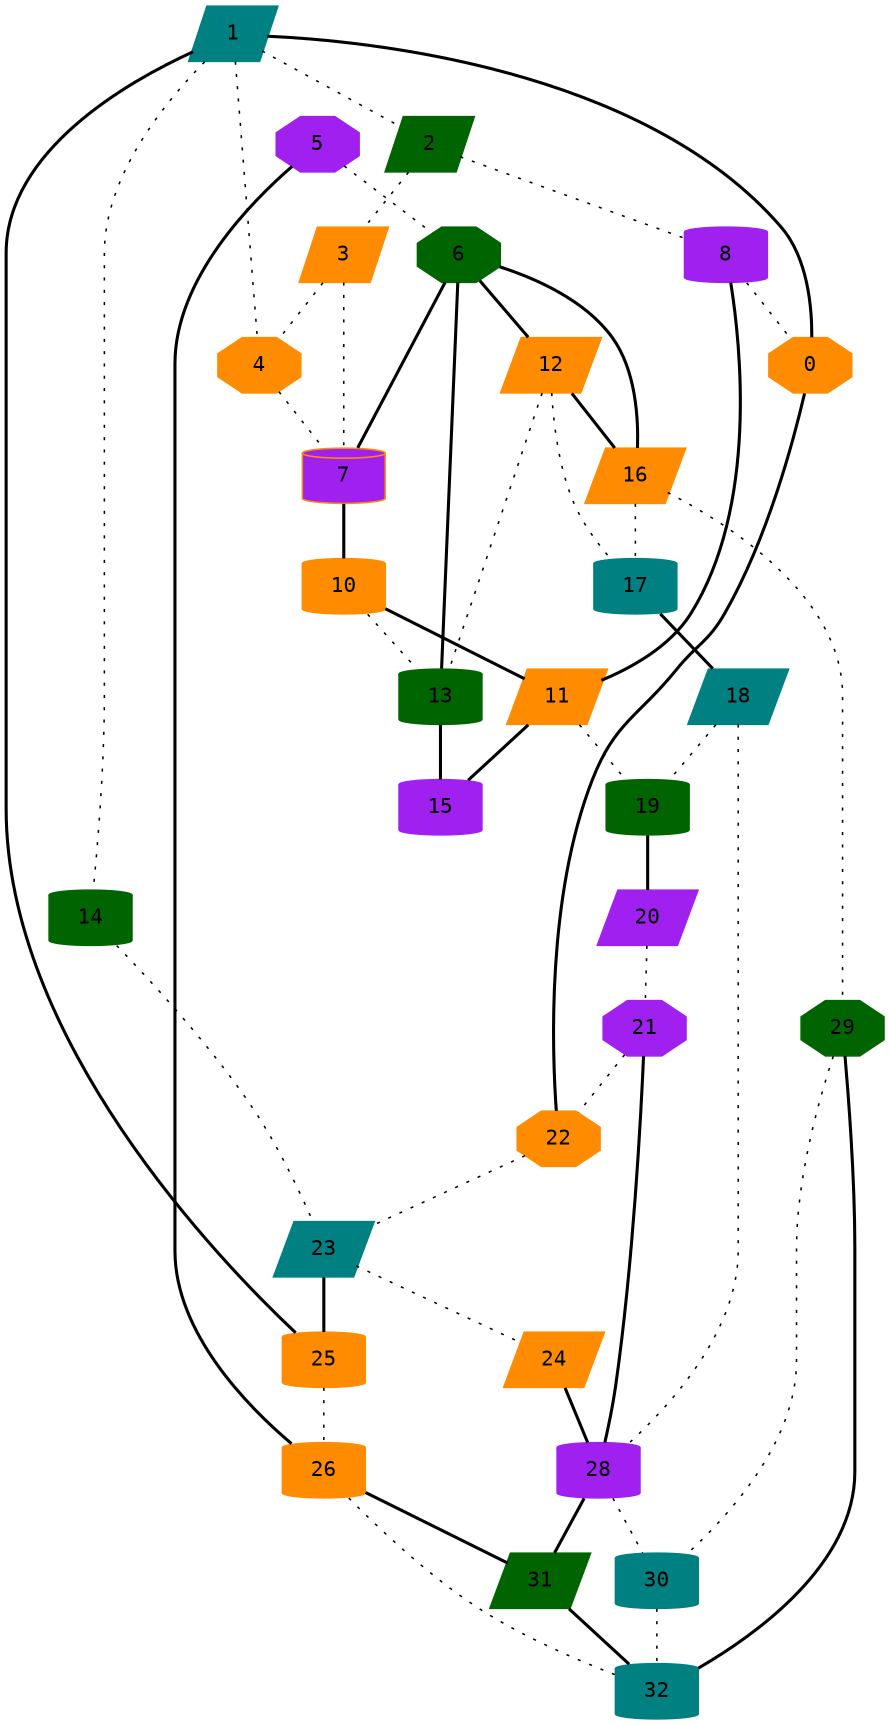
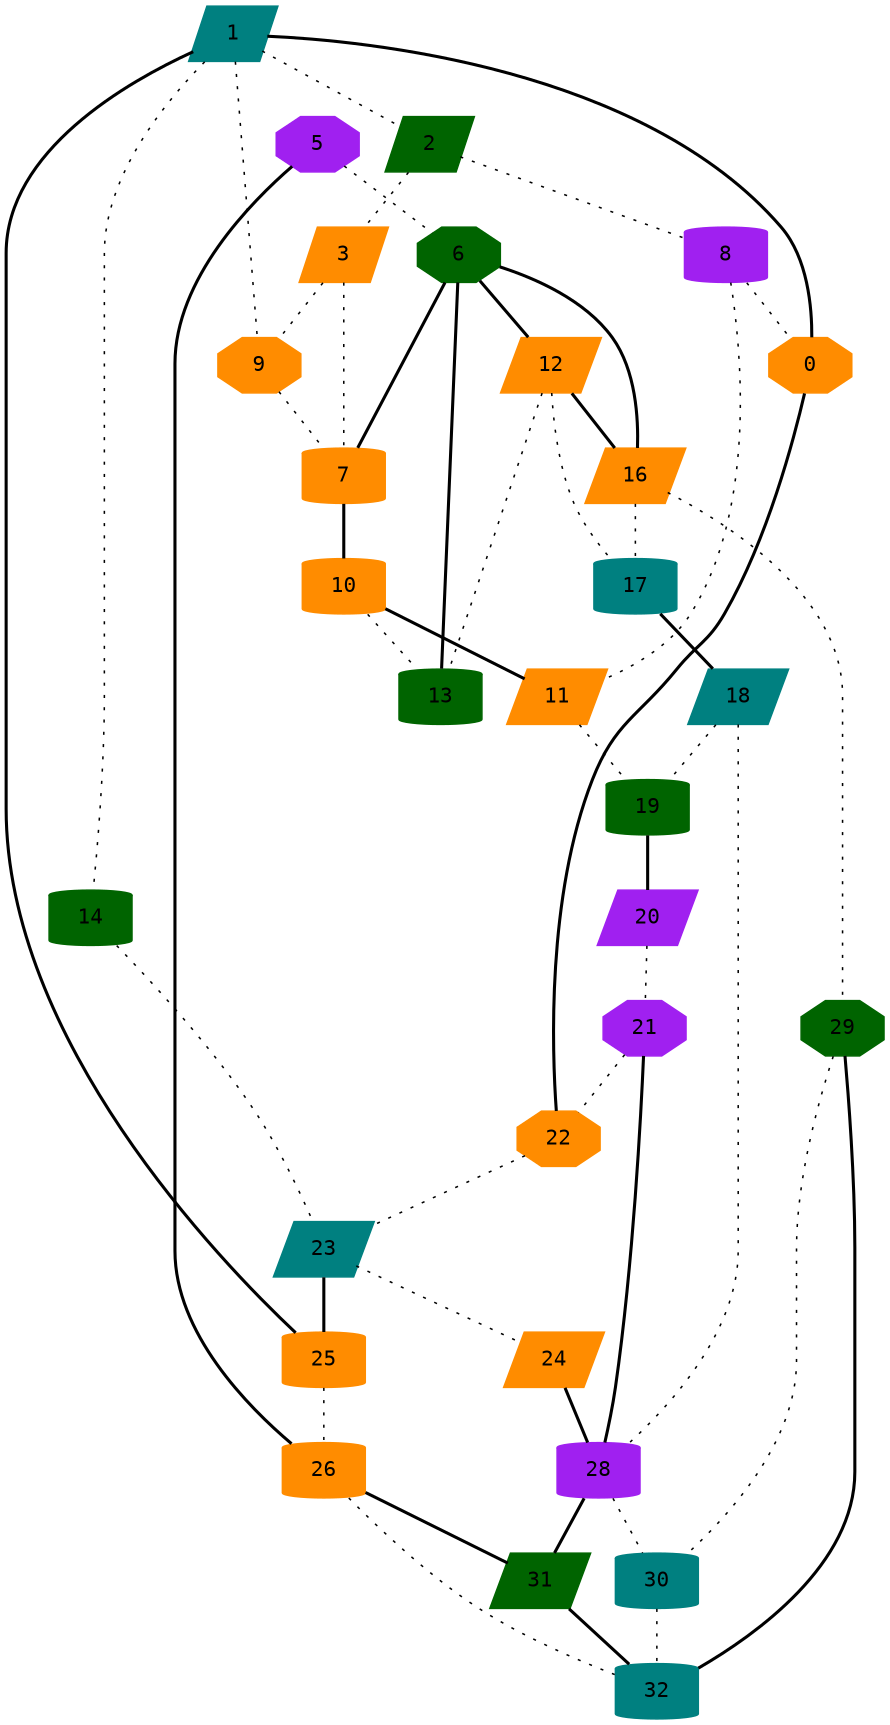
(259, 365) -> (259, 365)
(344, 476) -> (344, 476)
(730, 508) -> (730, 508)
(440, 807) -> none
